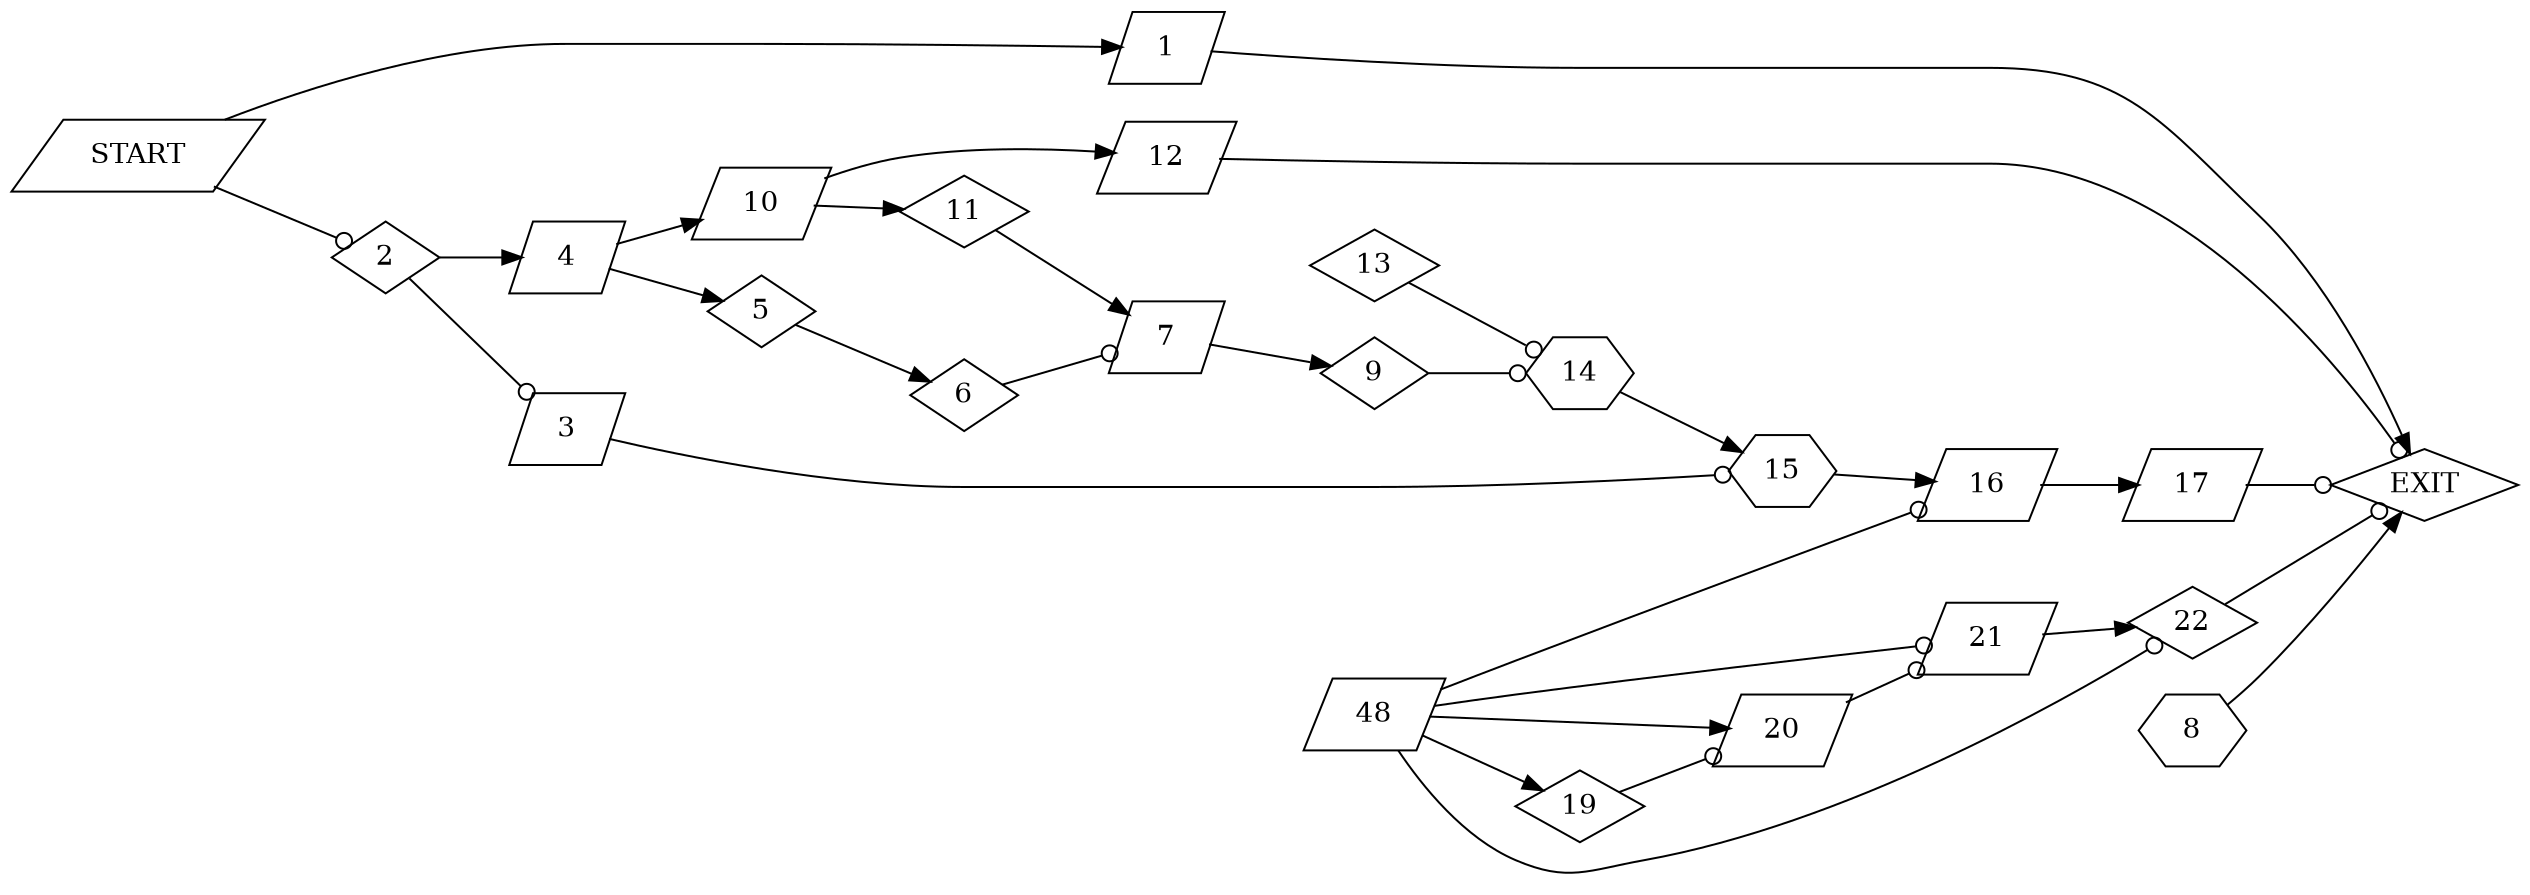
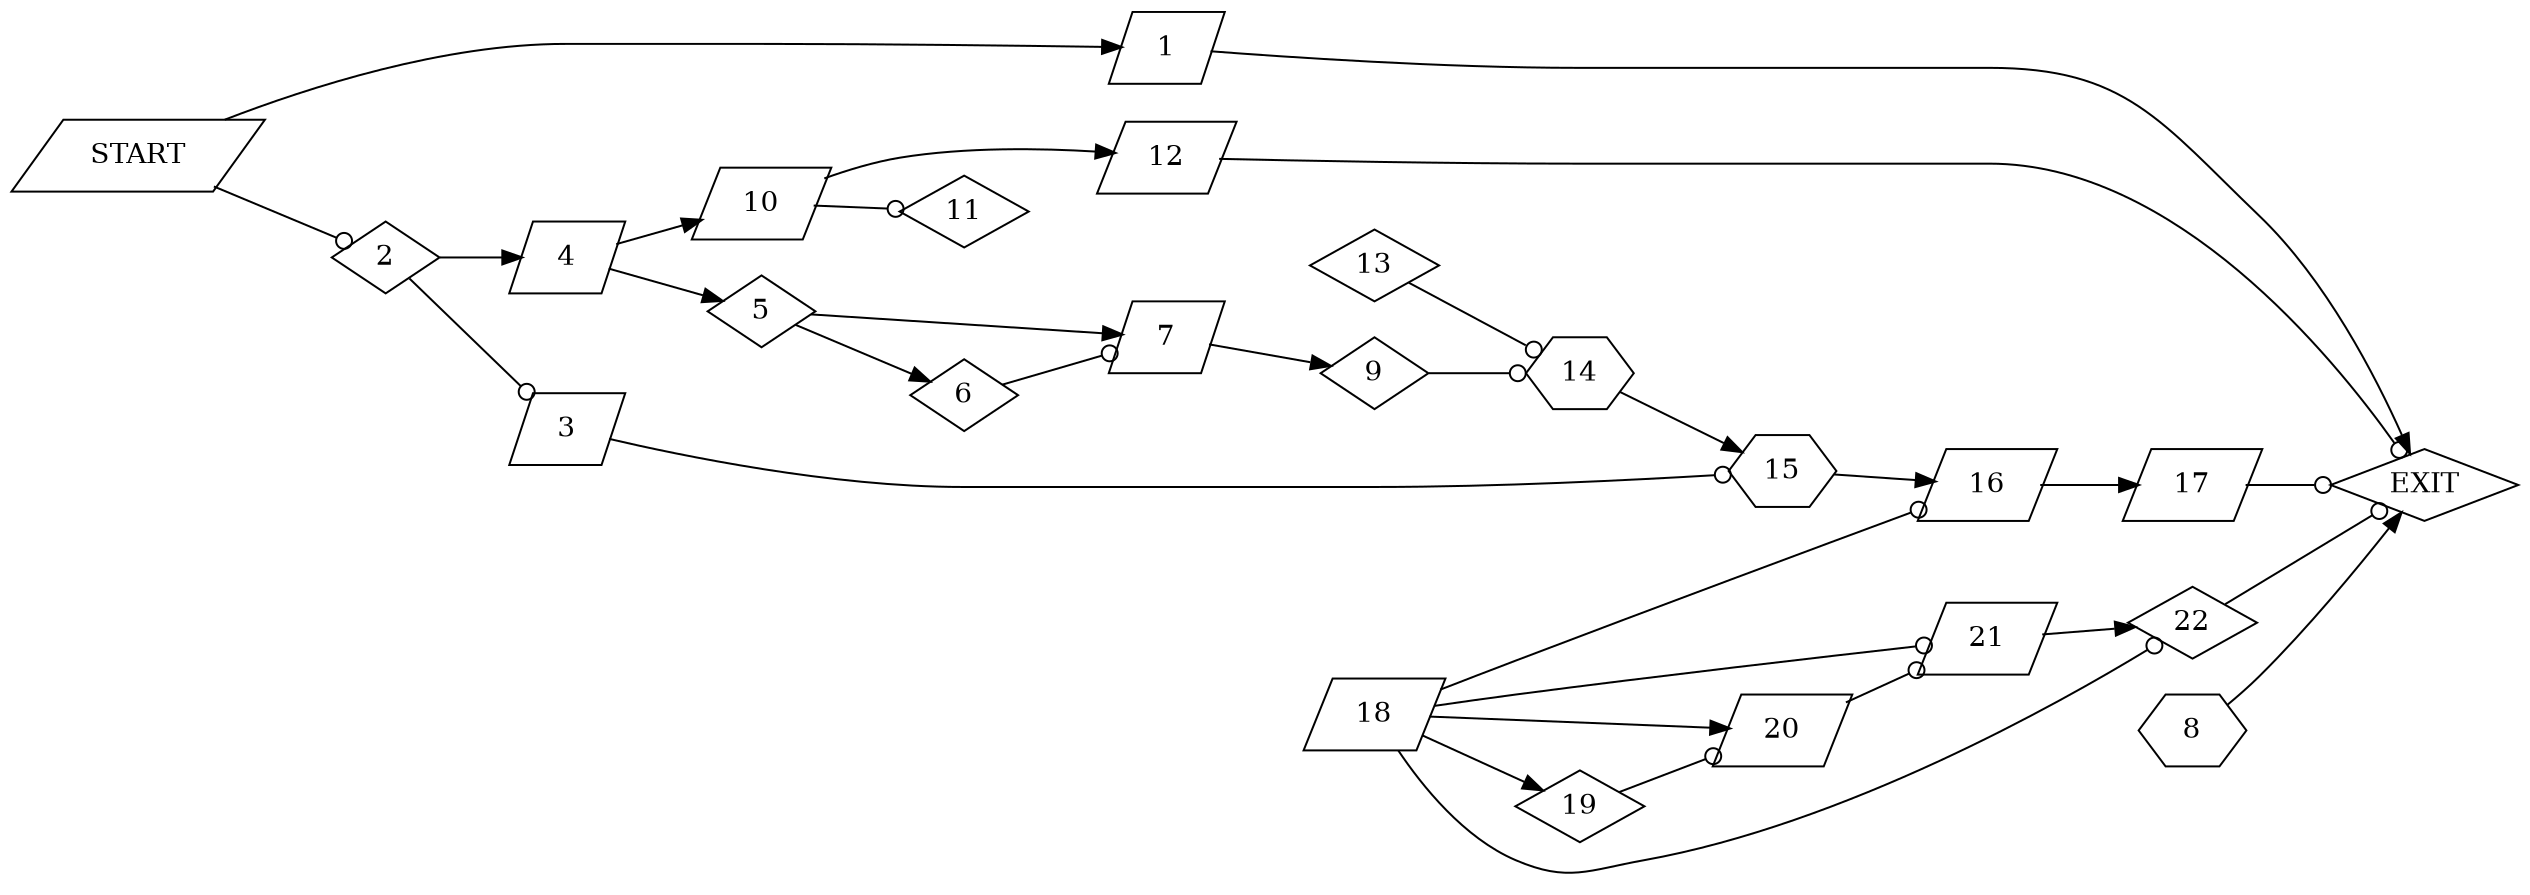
(850, 207) -> (850, 207)
(1054, 267) -> (957, 324)
(1375, 714) -> (1375, 714)
